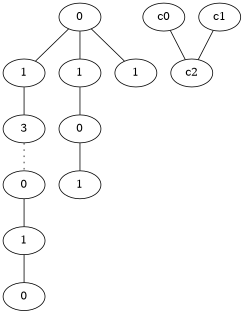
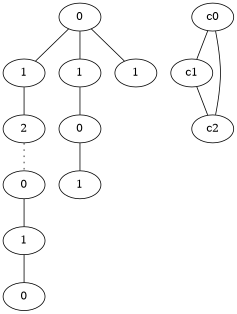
none -> (202, 45)
(24, 129) -> (24, 129)
